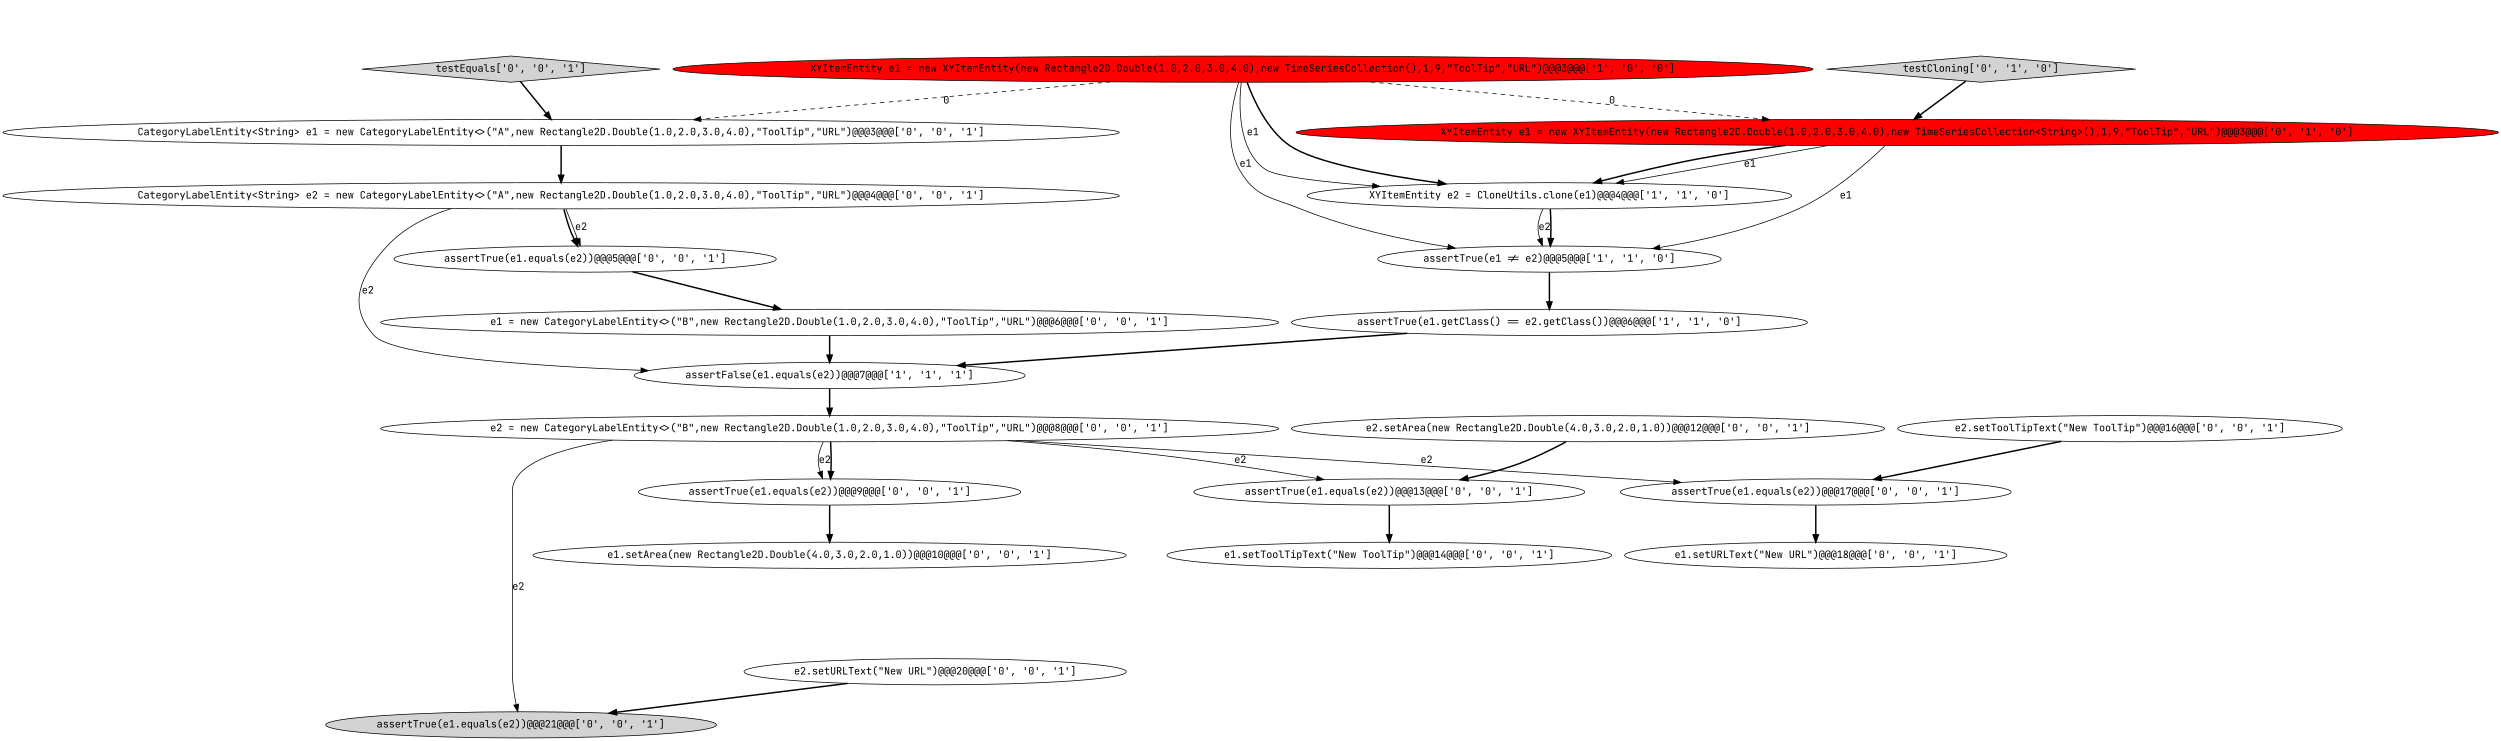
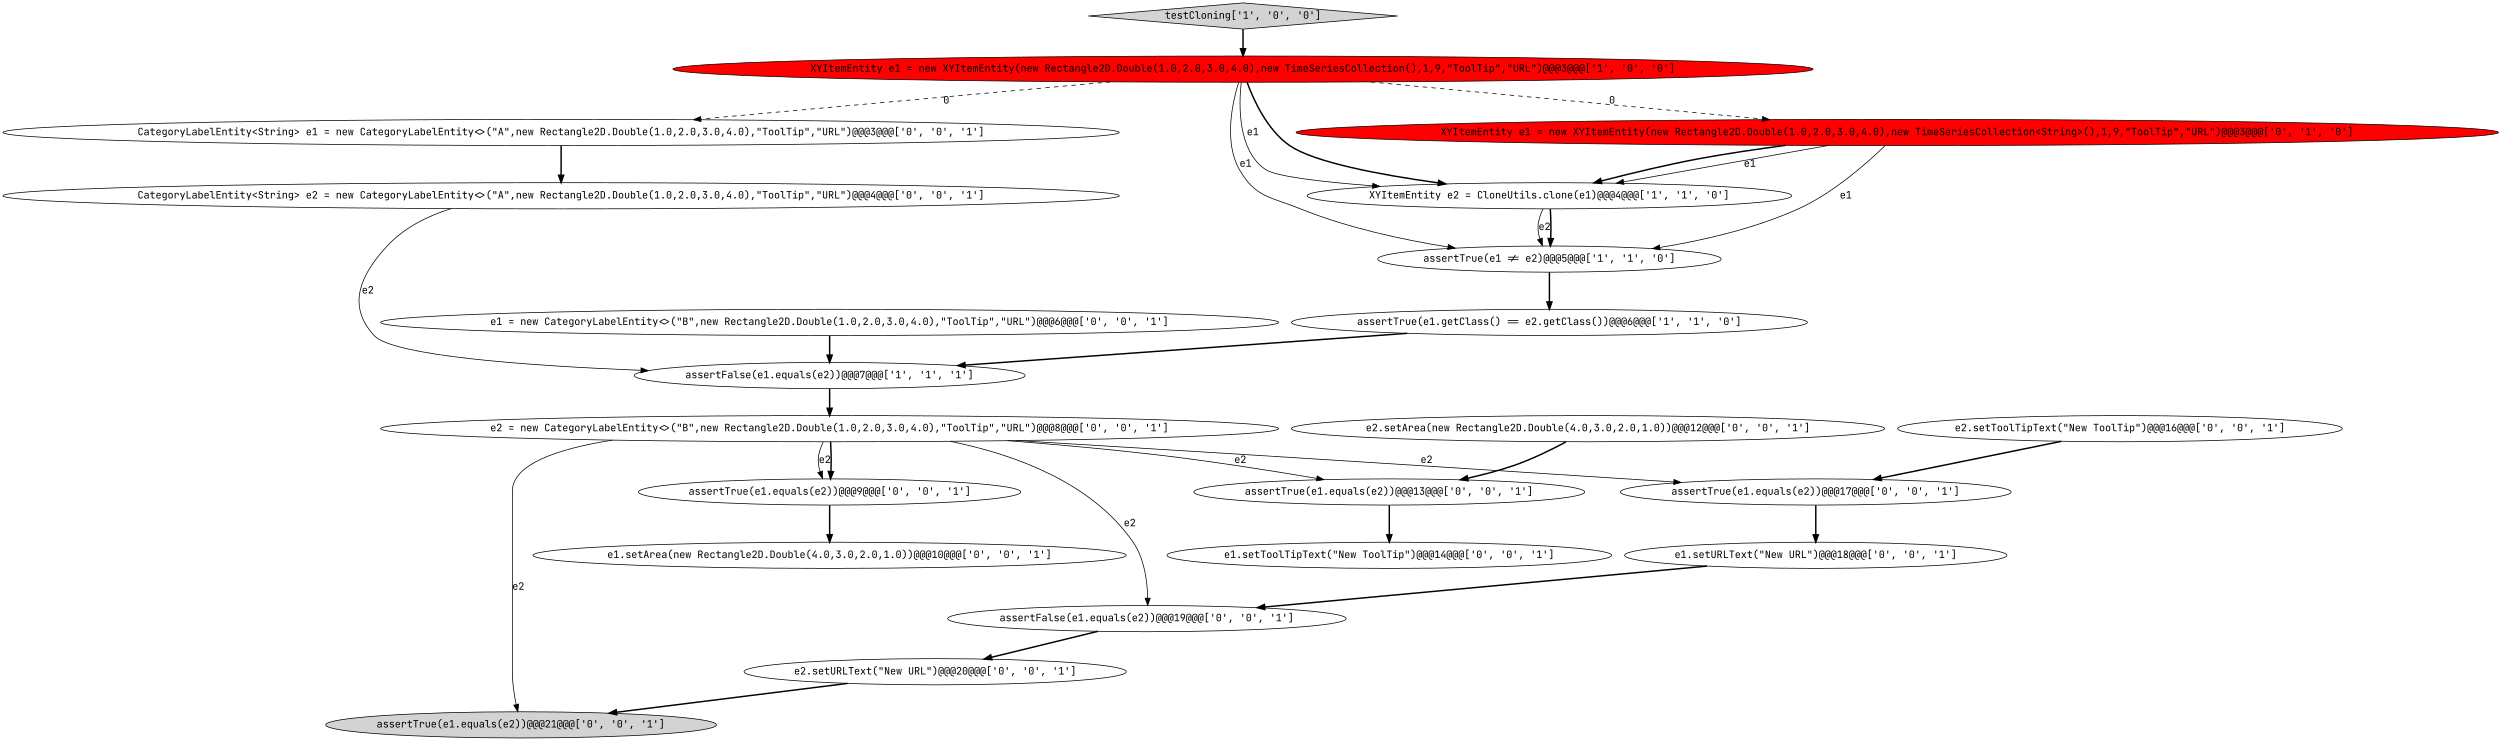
none -> (1243, 16)
(511, 69) -> none
(1981, 69) -> none
(585, 259) -> none
none -> (1147, 619)
